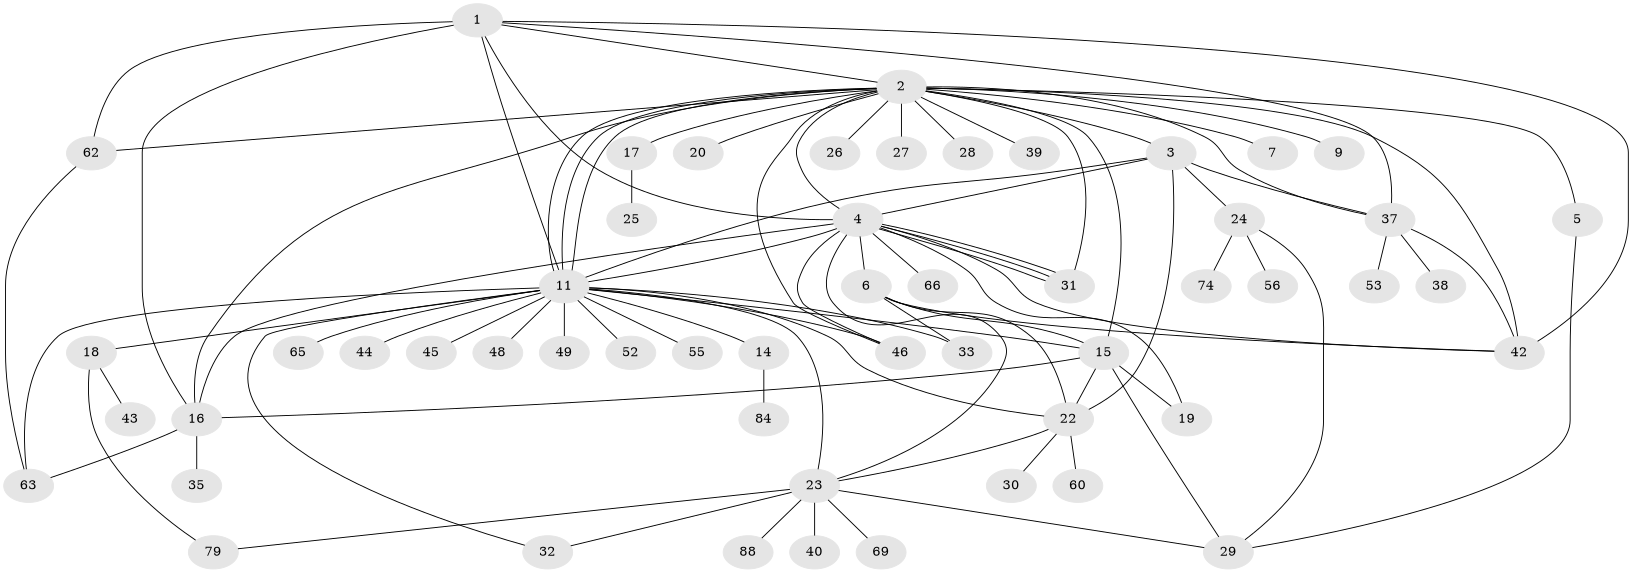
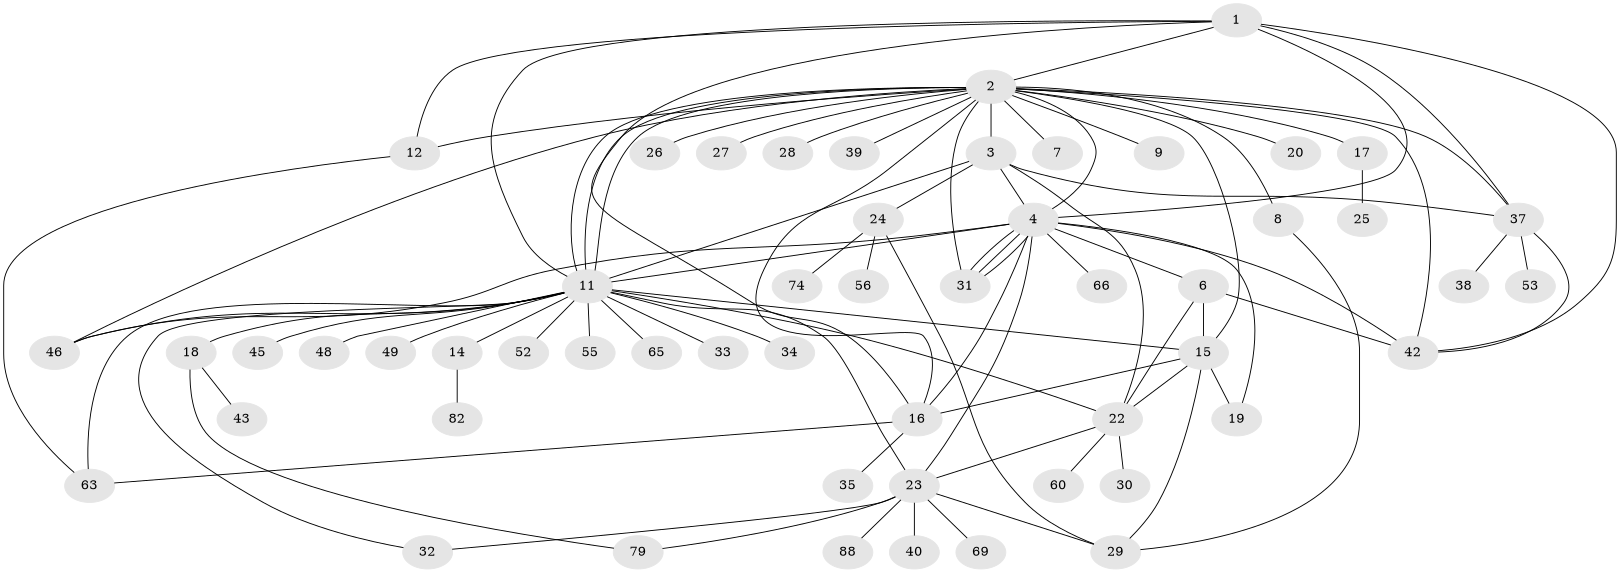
(91, 153) -> (415, 153)
(1578, 220) -> (1278, 220)
(909, 314) -> none
(365, 353) -> (790, 353)
(764, 419) -> (457, 419)
